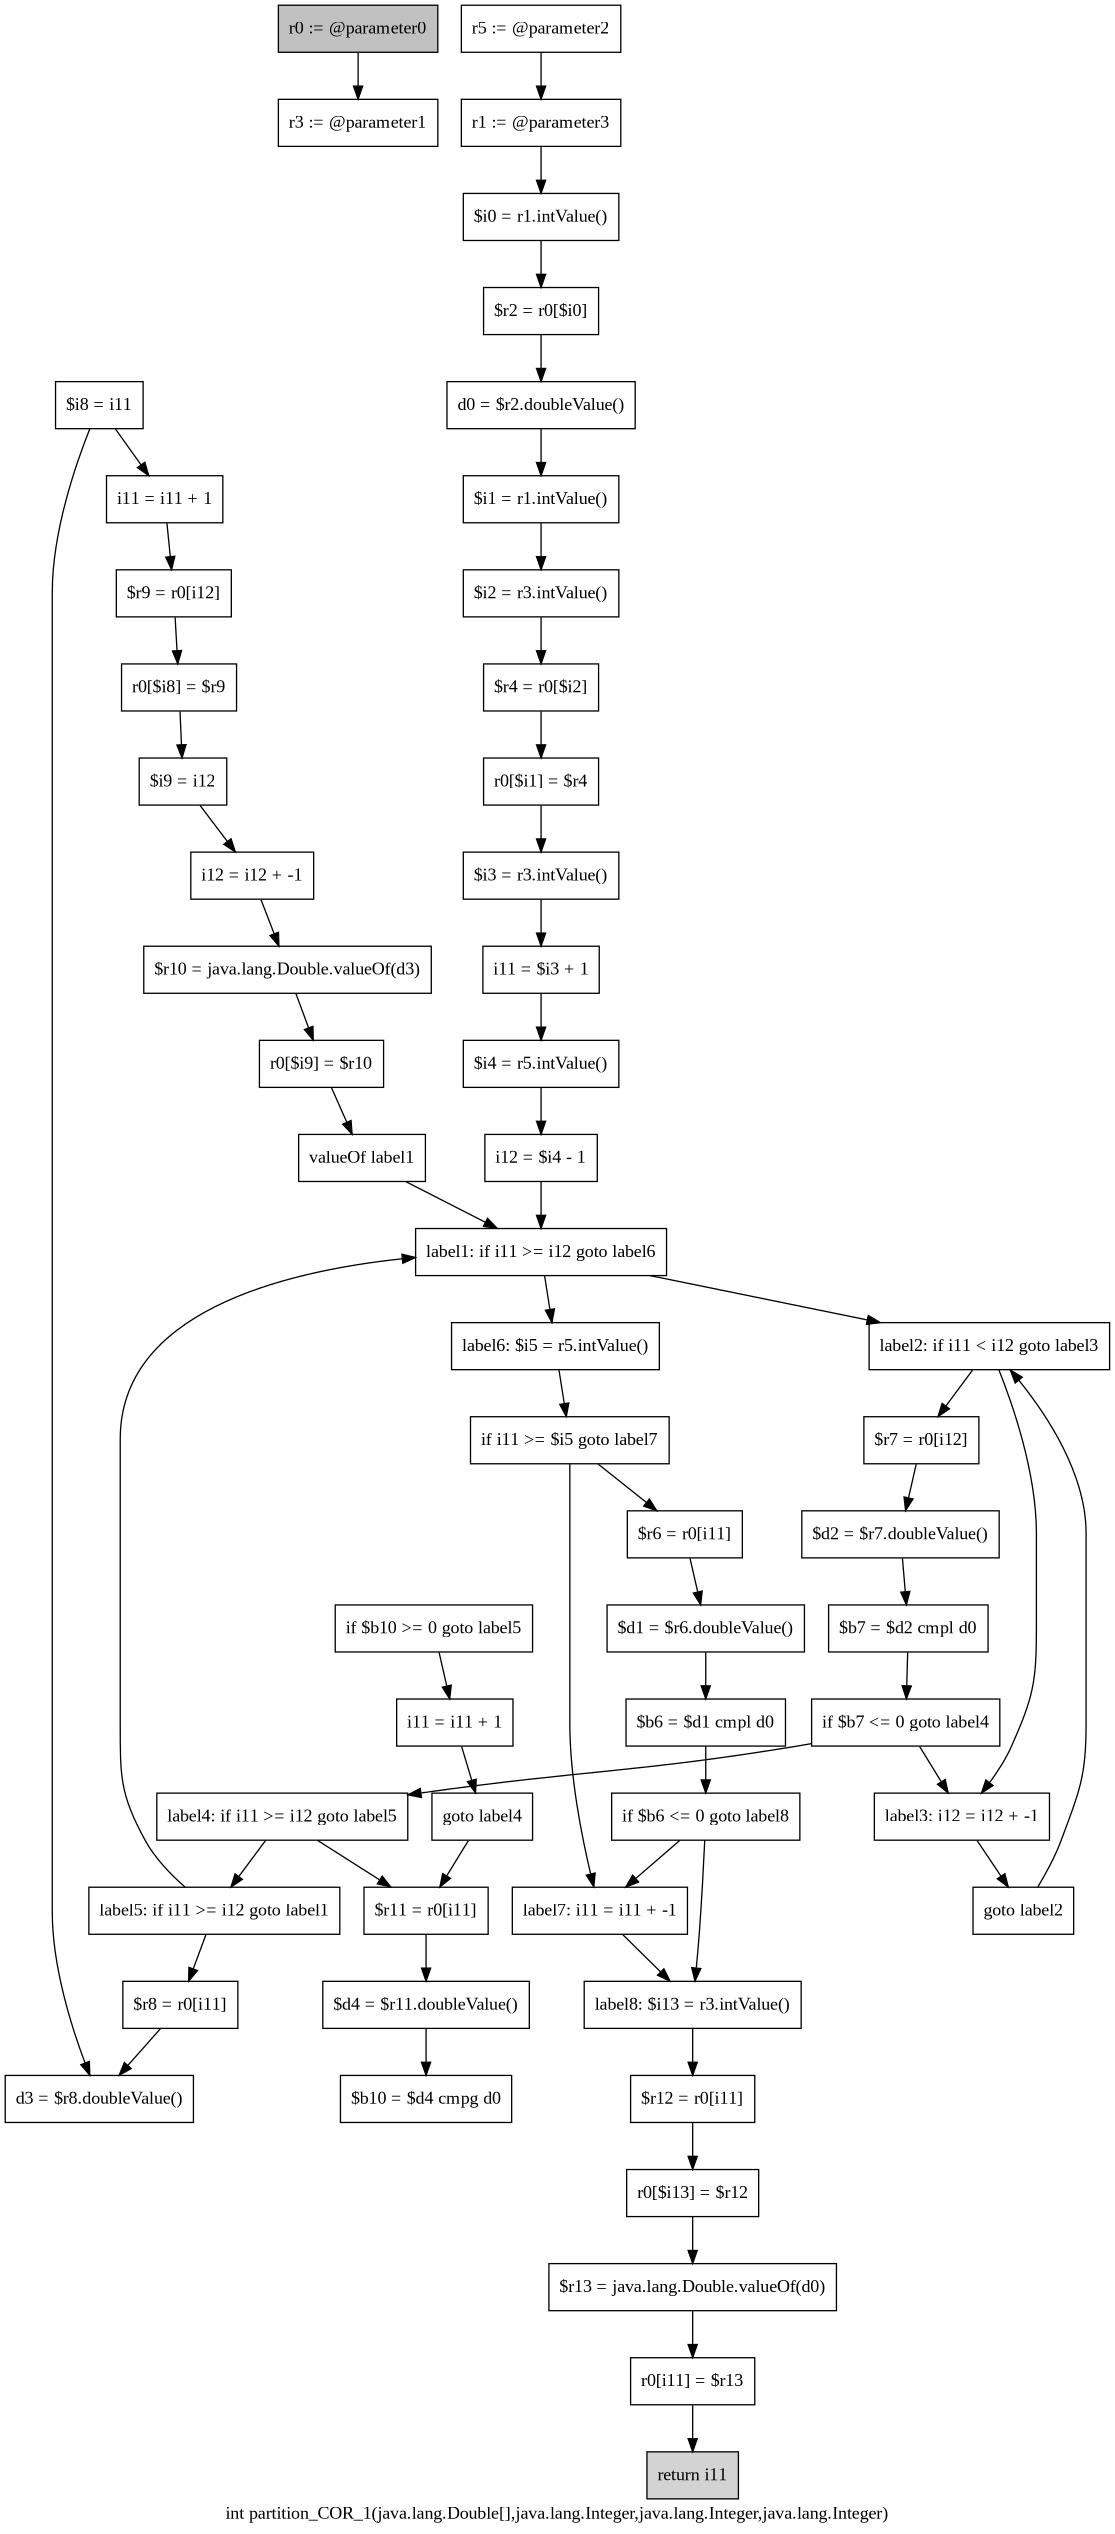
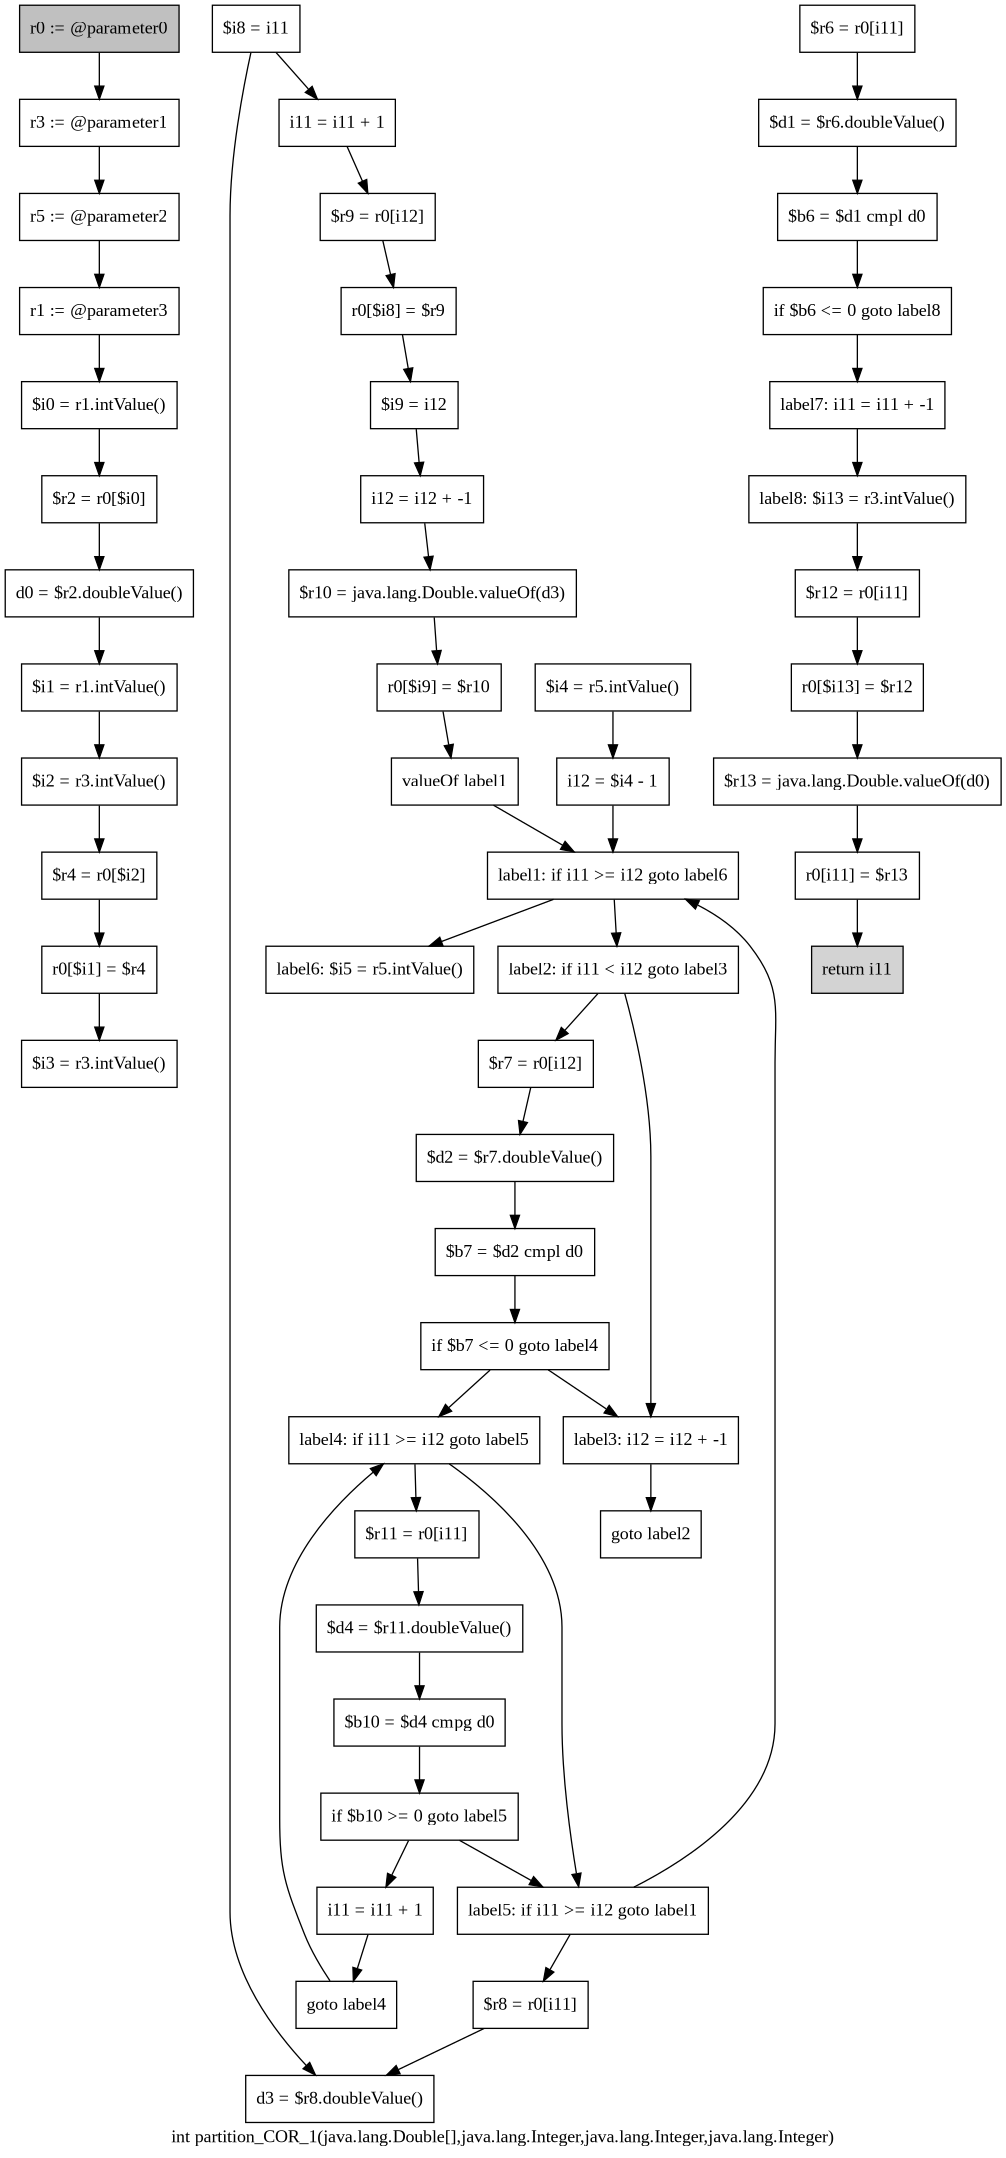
none -> (99, 163)
(541, 970) -> none
(570, 1440) -> none
(1086, 1630) -> none
none -> (420, 1763)
(458, 1858) -> (280, 1716)
none -> (495, 1860)
(701, 1904) -> none
